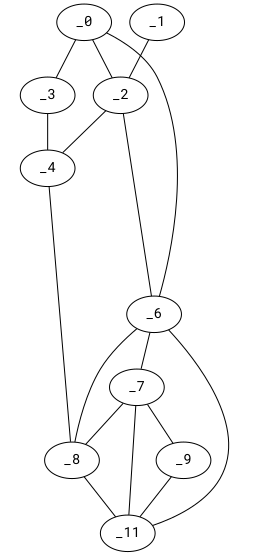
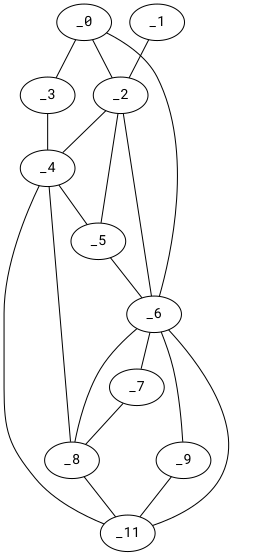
none -> (98, 241)
(160, 424) -> (177, 386)
(132, 460) -> (4, 375)
